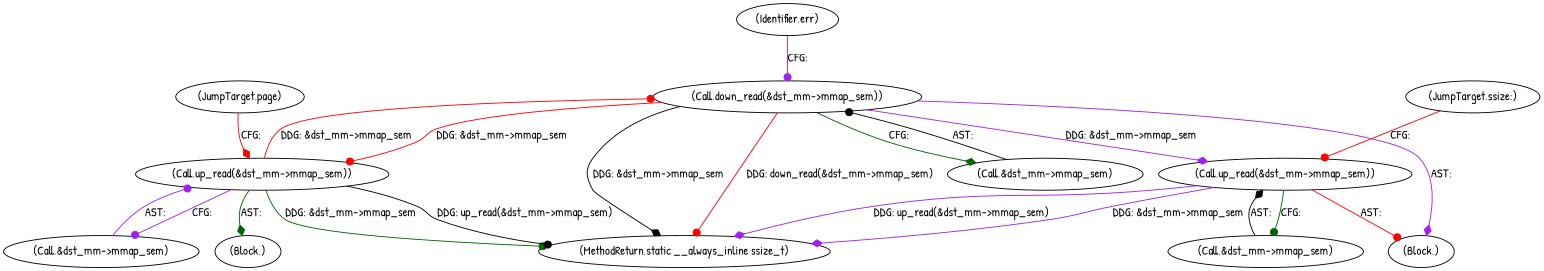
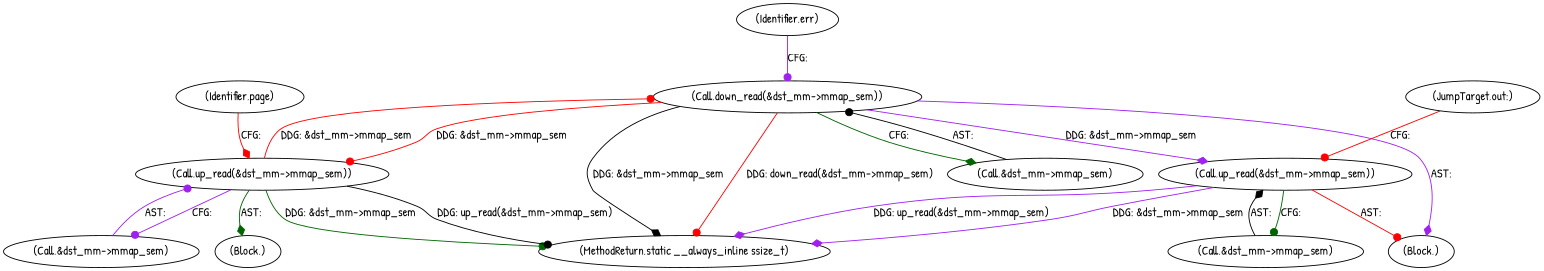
(240, 97) -> (240, 97)
(1473, 97) -> (1473, 97)
